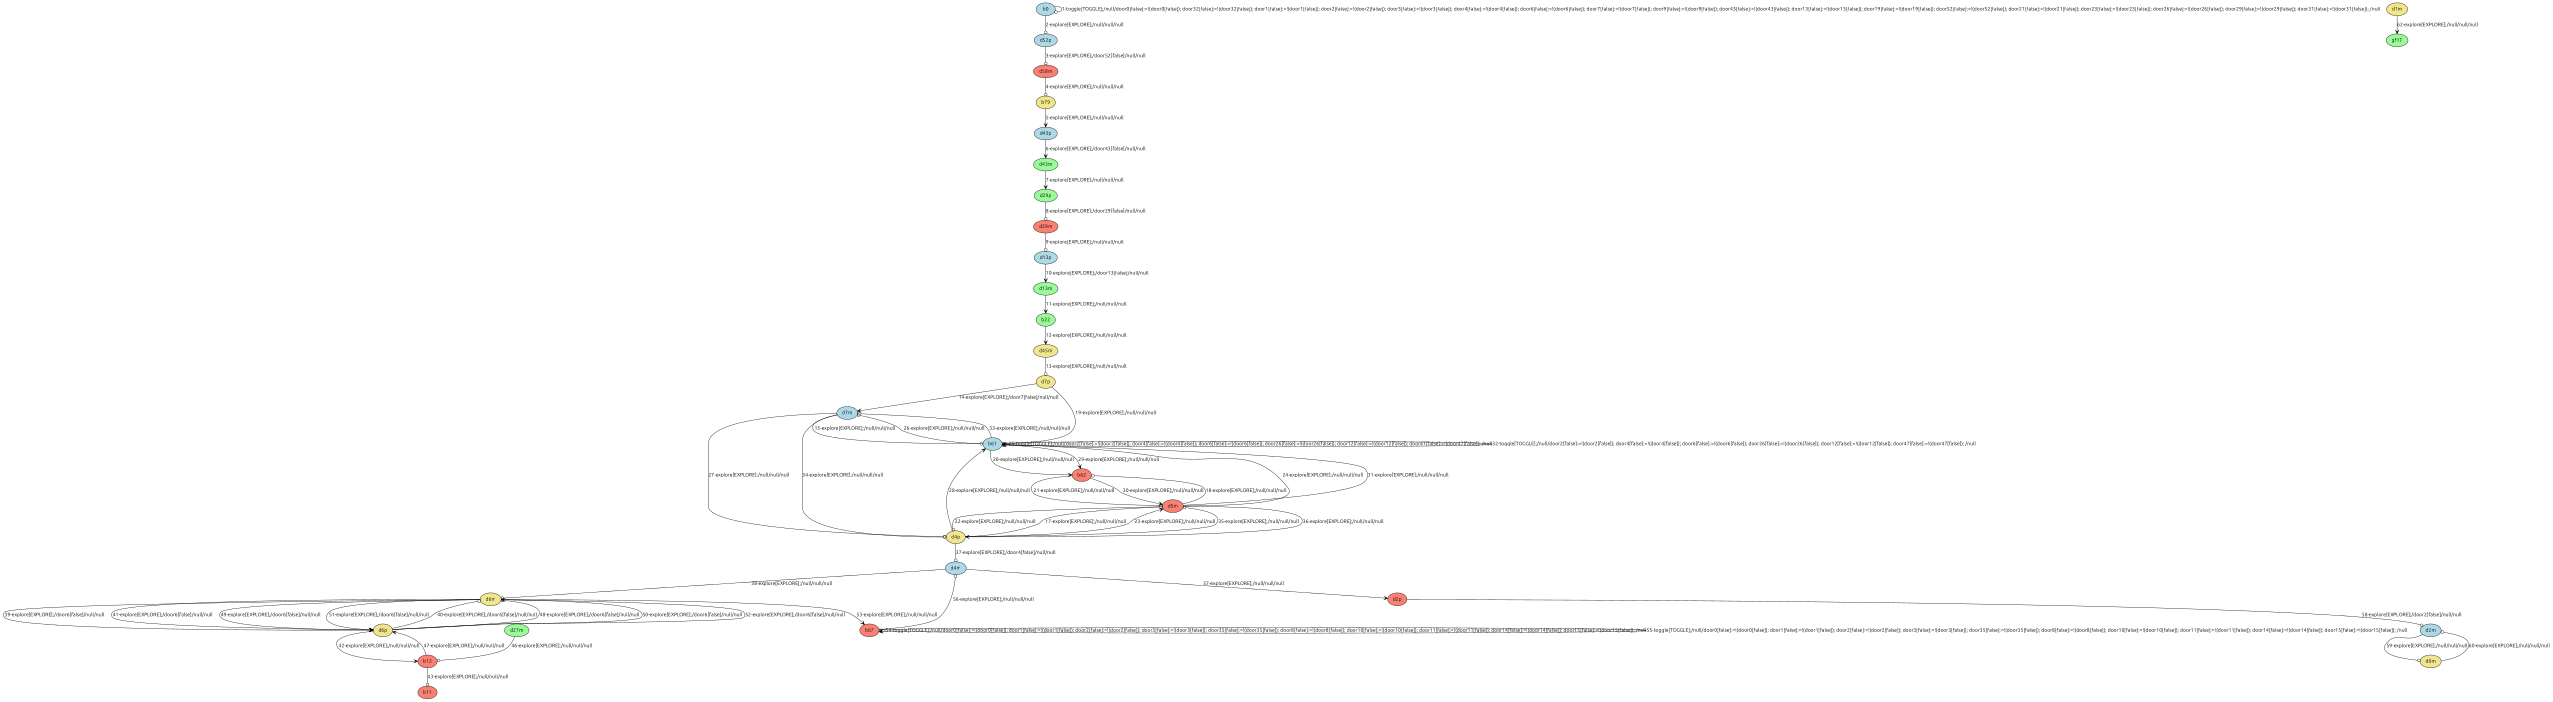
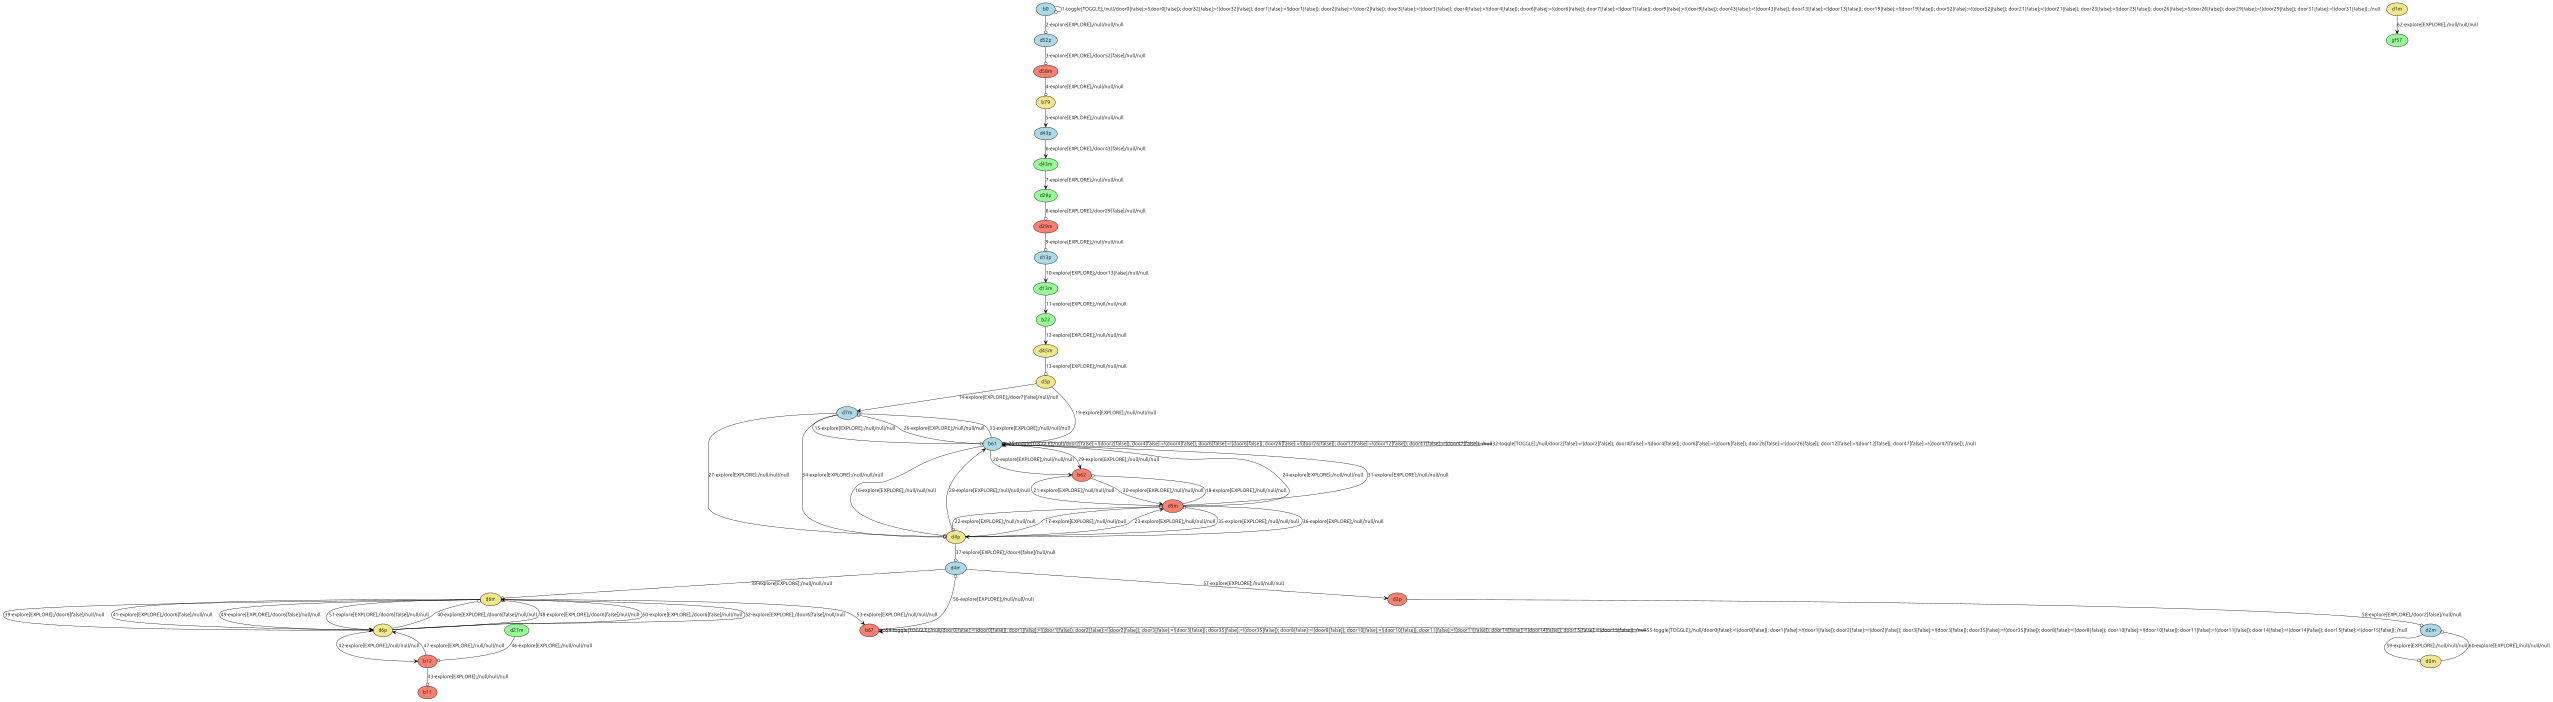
(2397, 40) -> (2397, 40)
(1046, 382) -> (1046, 382)
none -> (863, 483)
